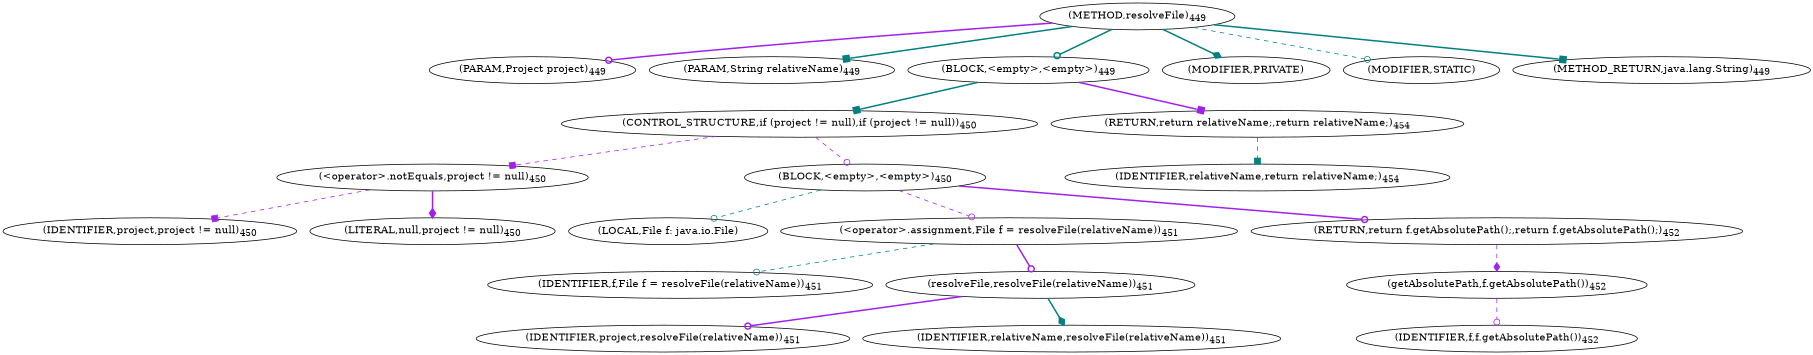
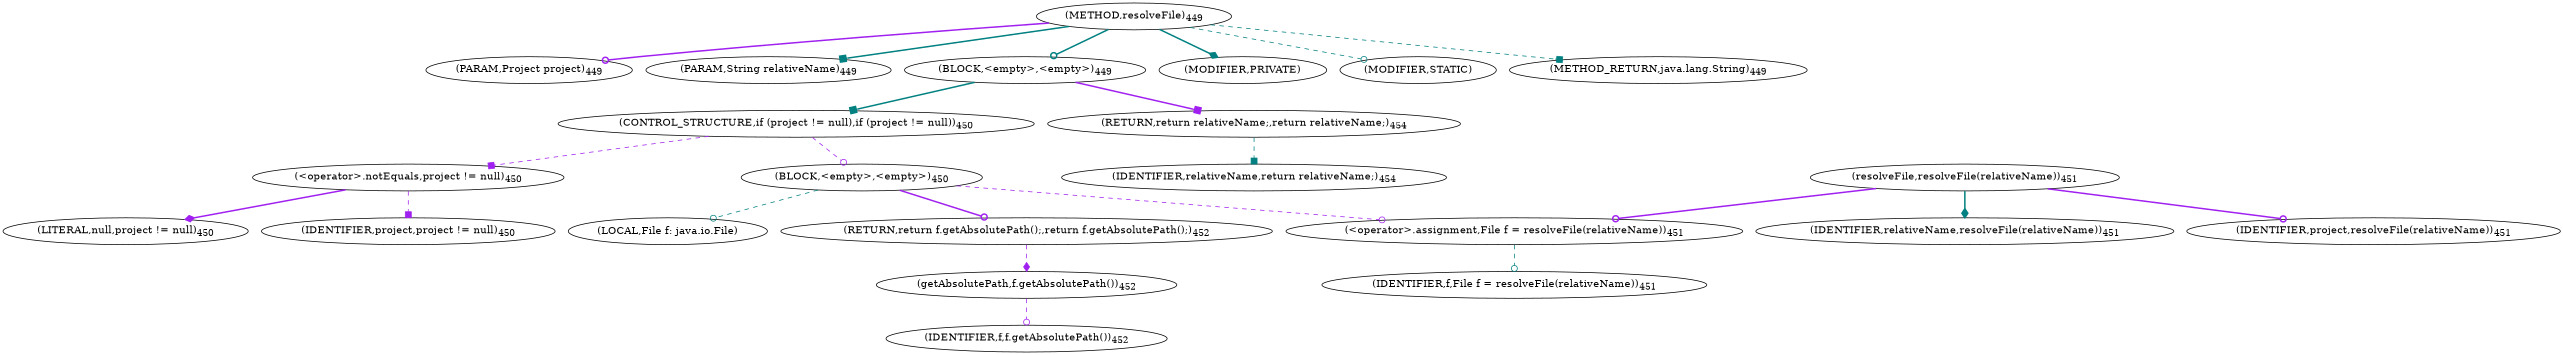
(1386, 42) -> (1383, 42)
(1023, 256) -> (1747, 203)
